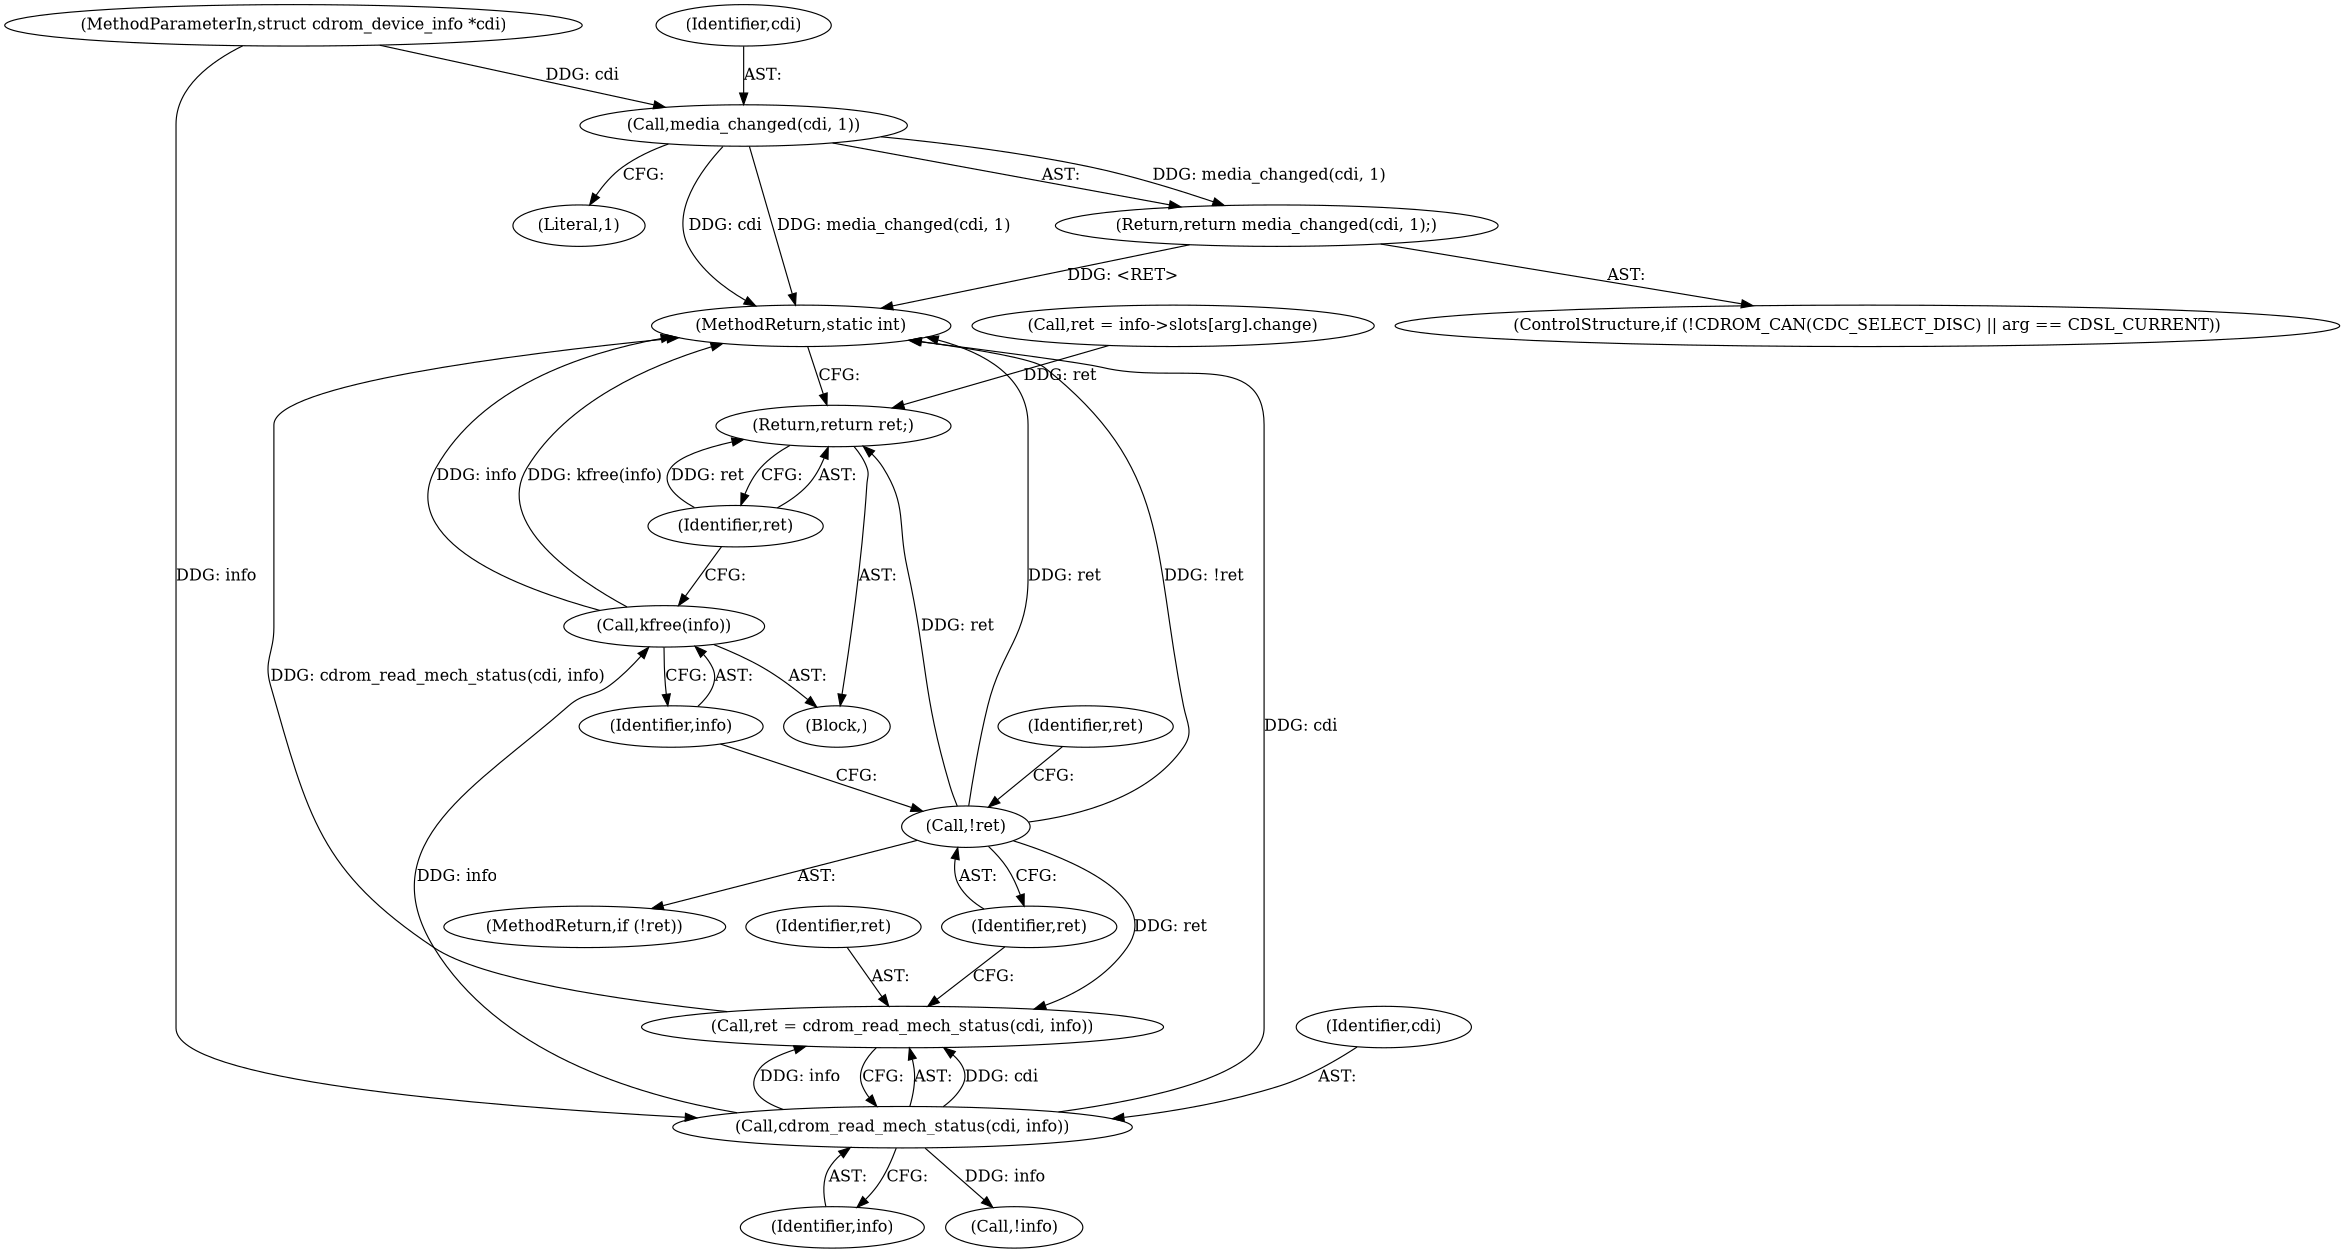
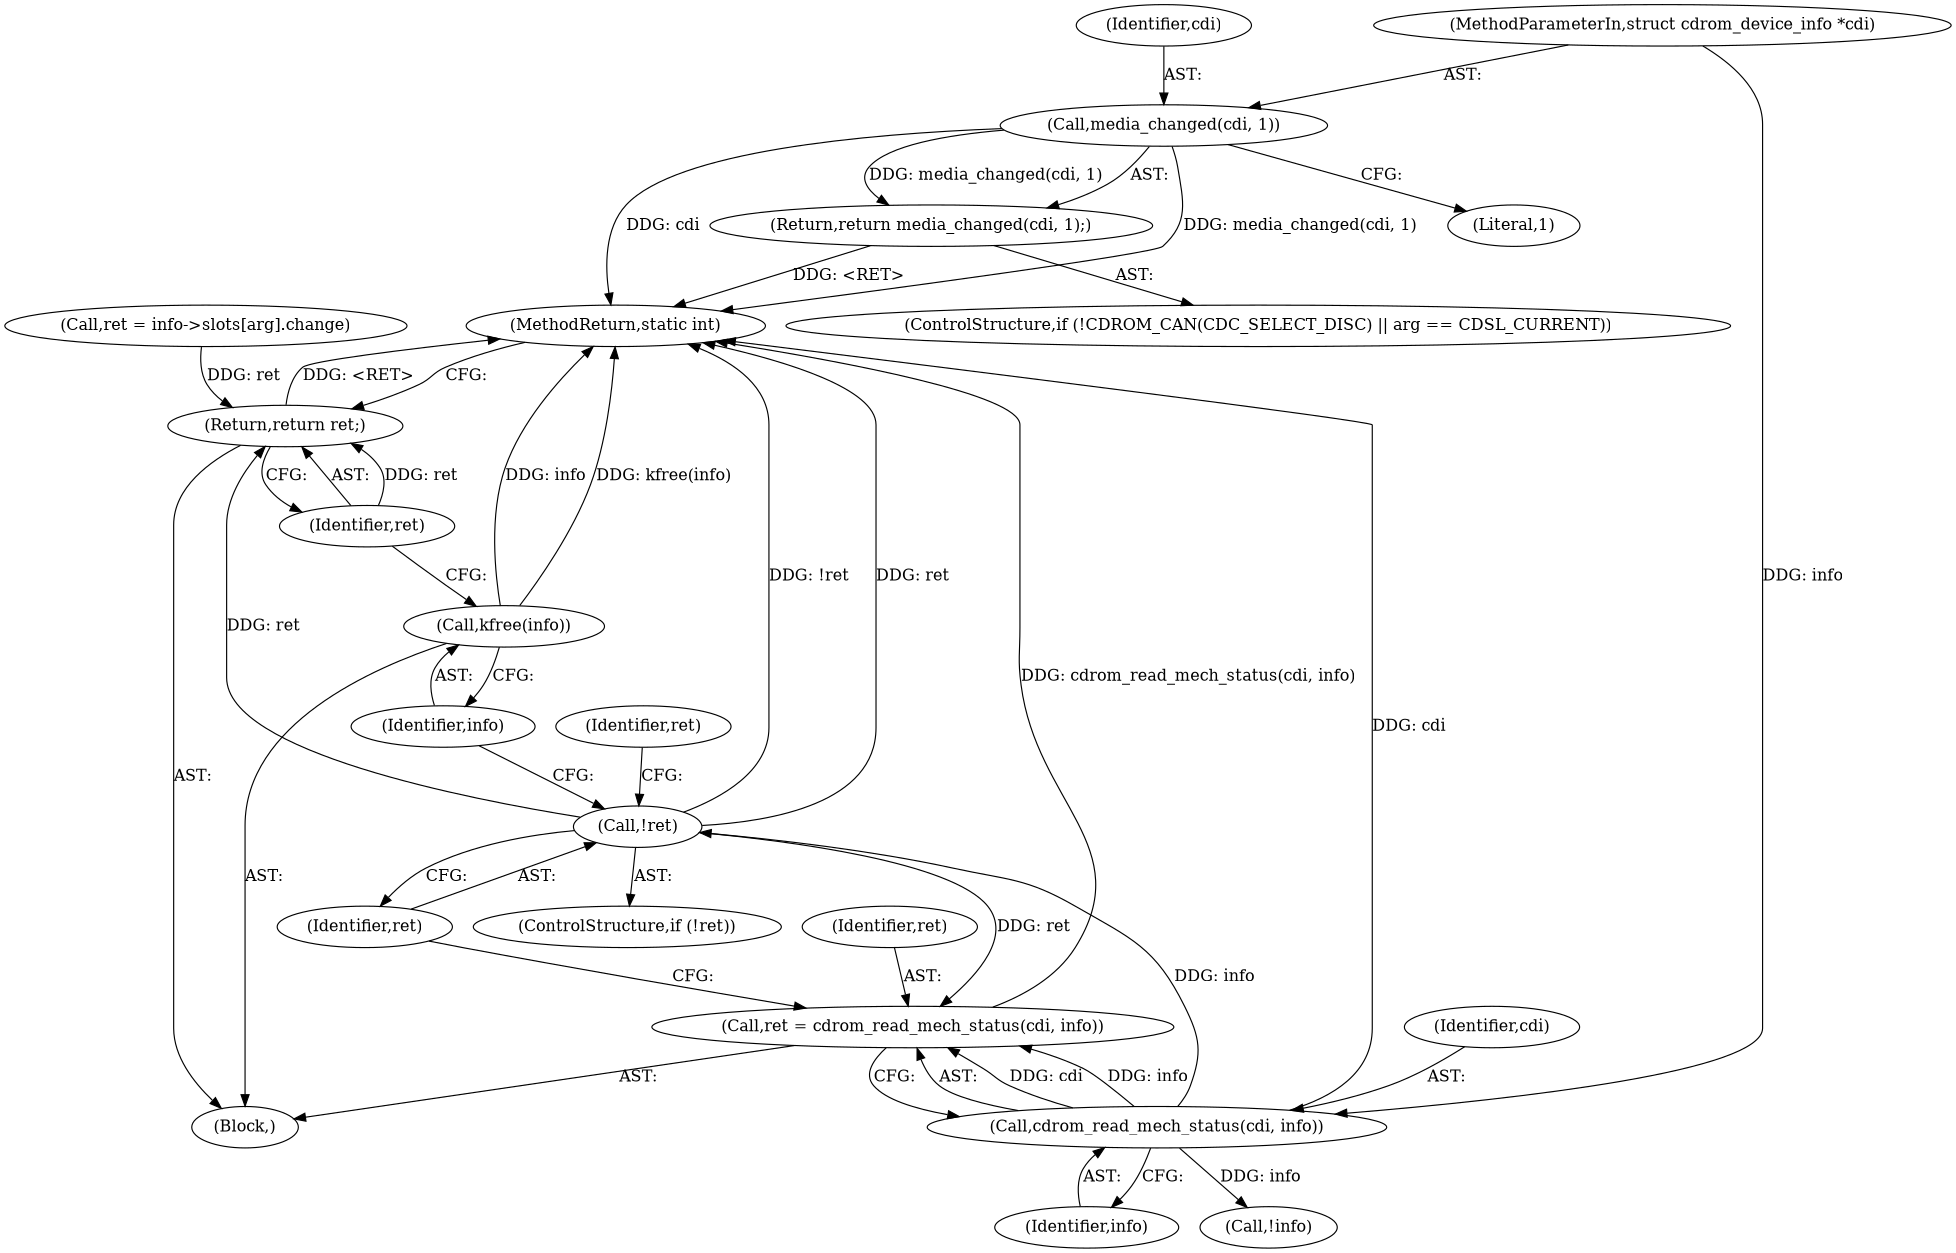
(582, 75) -> (1465, 75)
none -> (374, 354)
(585, 927) -> (627, 927)
(425, 928) -> (1023, 883)
none -> (550, 1081)
